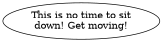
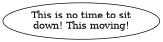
(81, 21) -> (81, 21)
